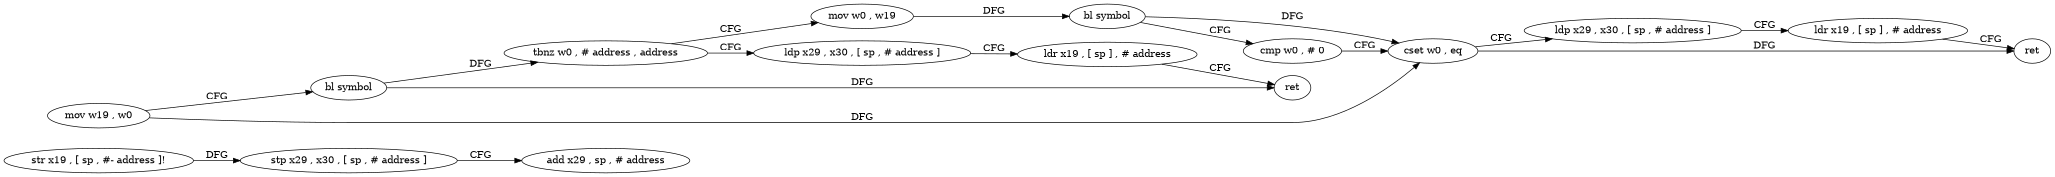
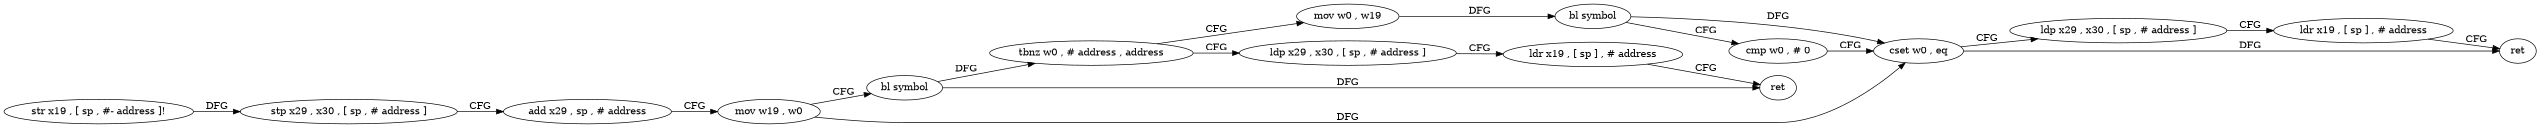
none -> (691, 112)
